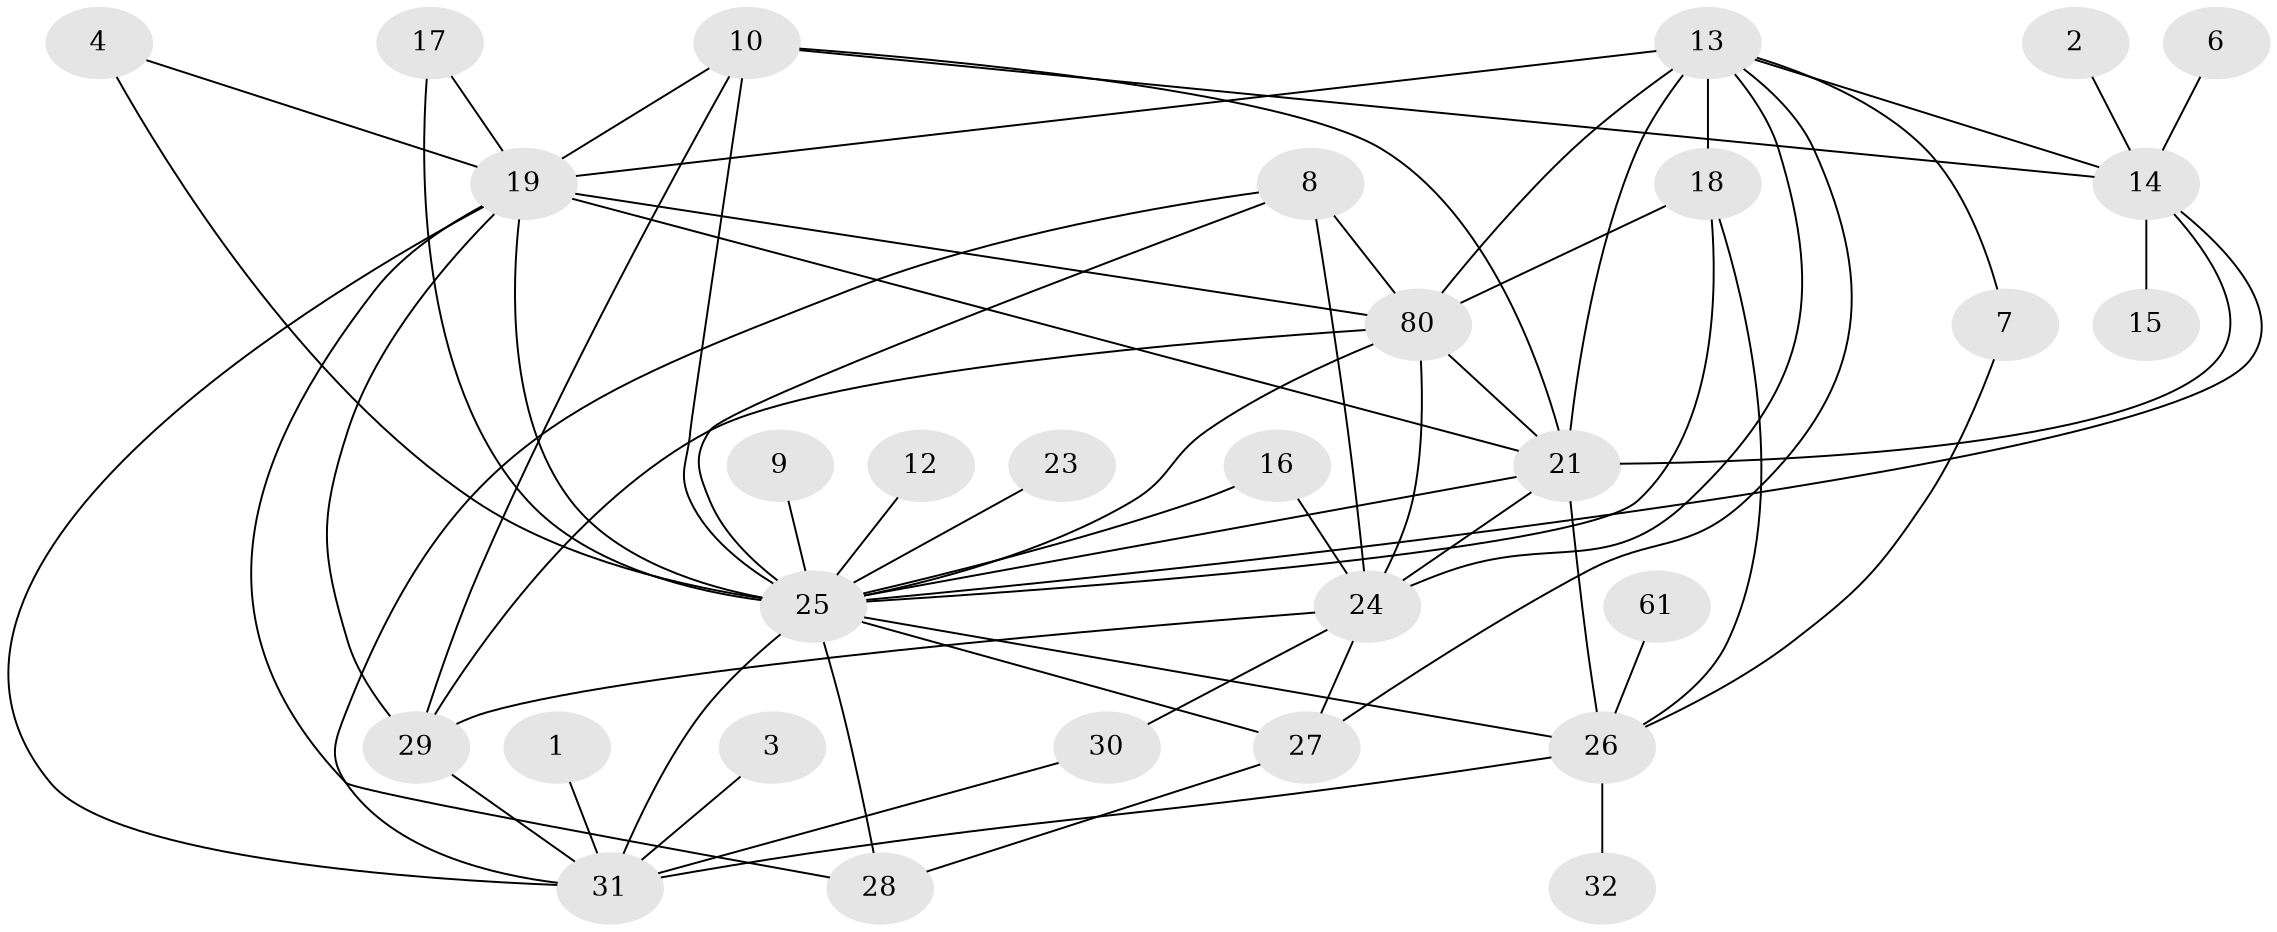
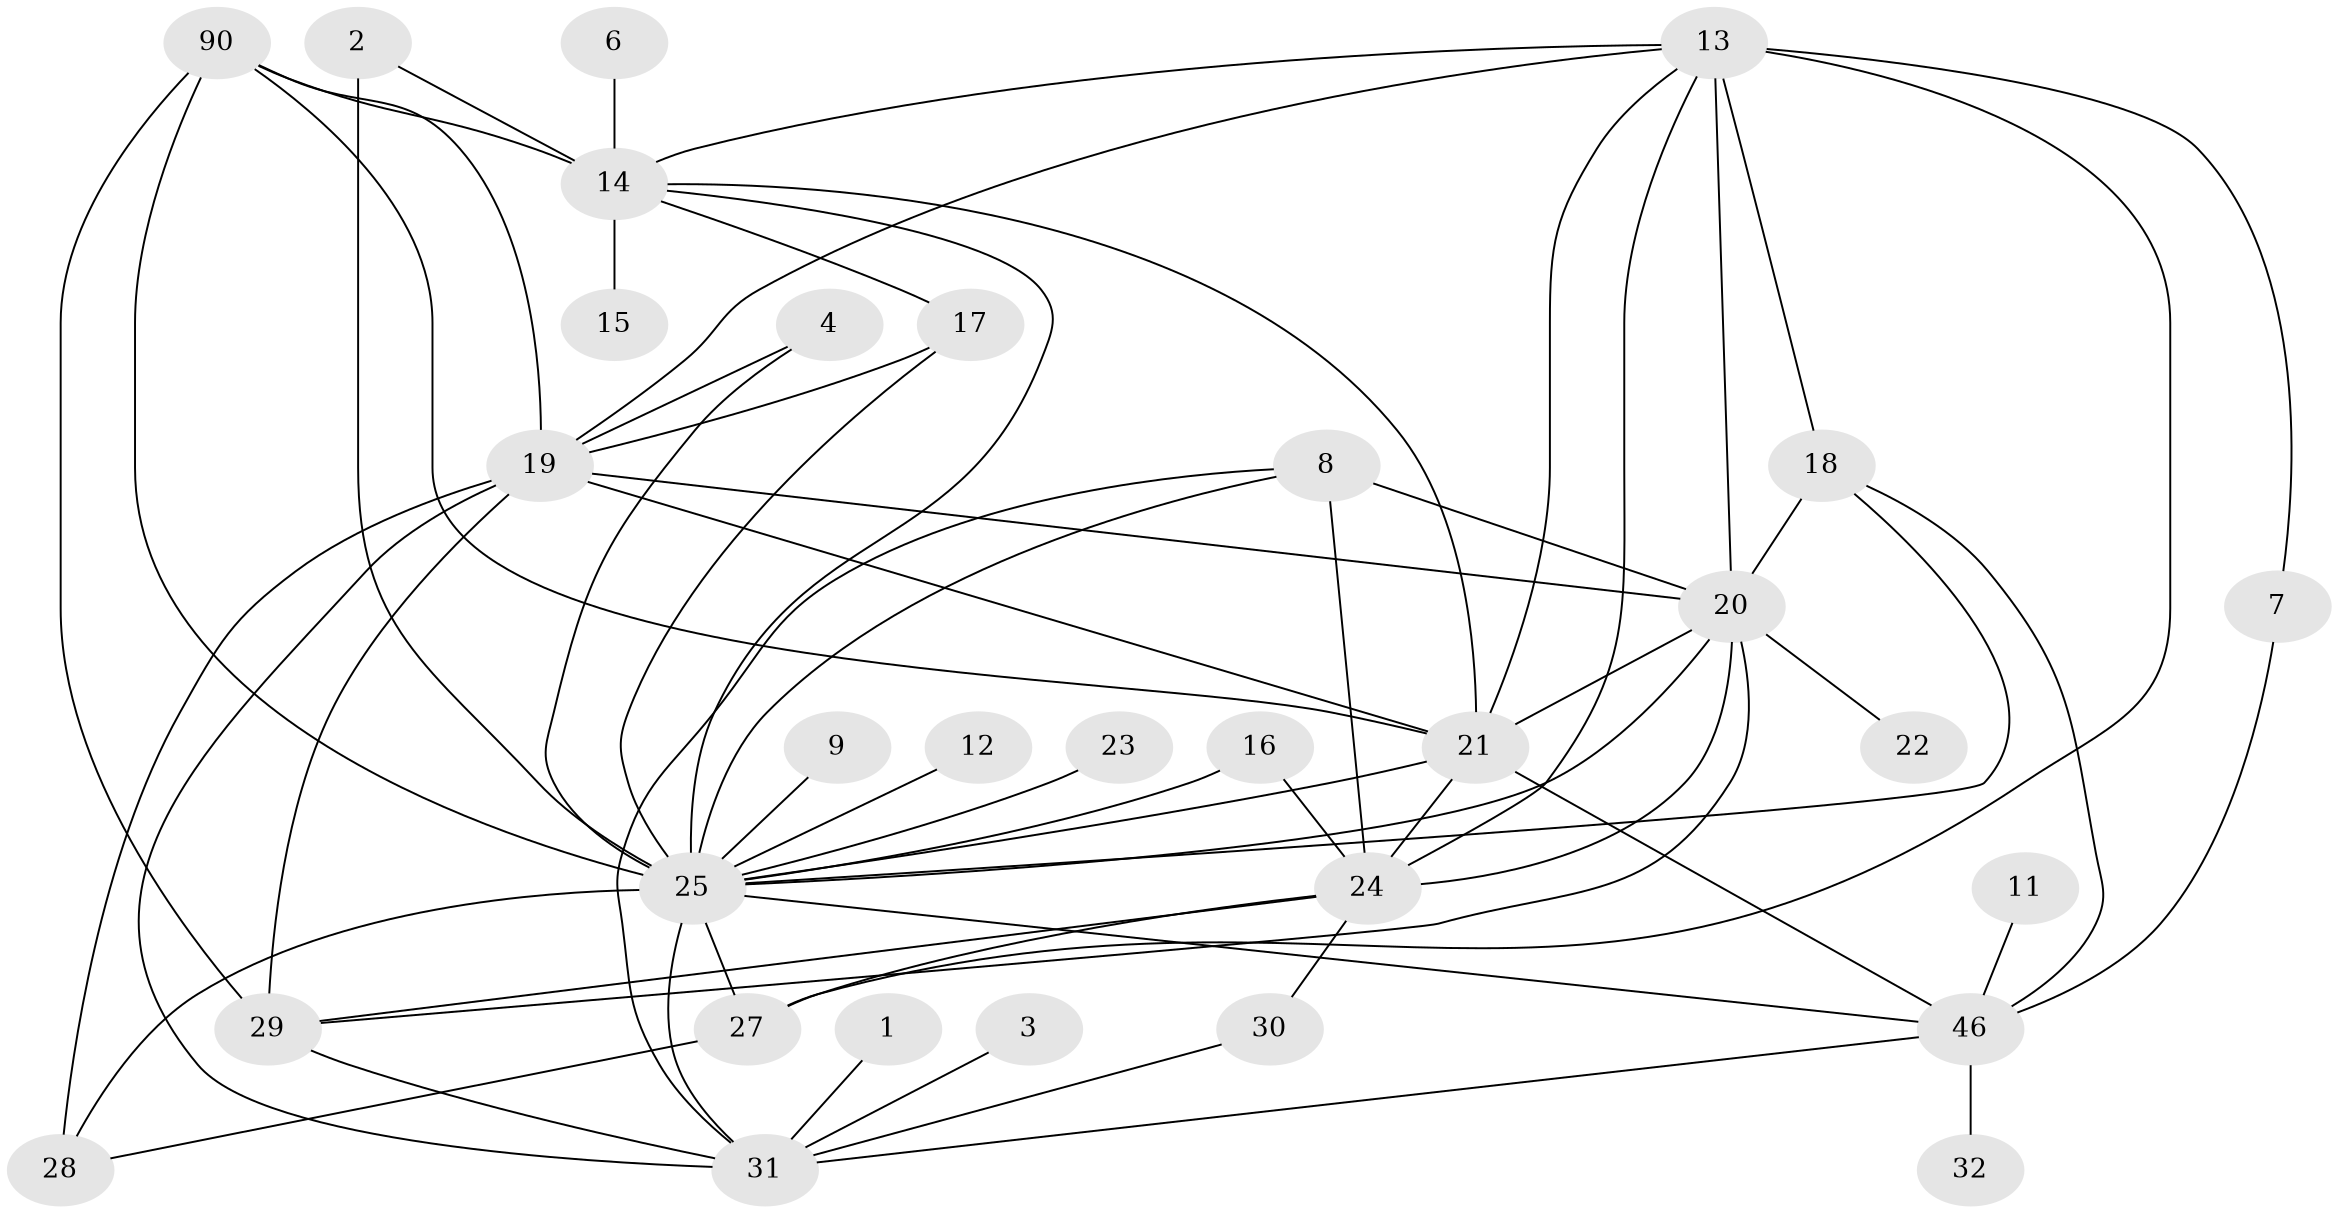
(747, 43) -> (217, 43)
none -> (796, 249)
(1418, 325) -> (1732, 607)
(551, 470) -> (361, 509)
(1657, 607) -> (2025, 888)
(1602, 748) -> (1971, 1029)
none -> (1914, 748)
